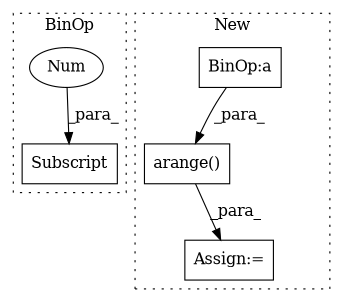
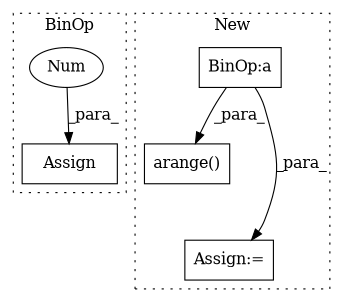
(70, 164) -> (70, 164)
(206, 207) -> (276, 159)
